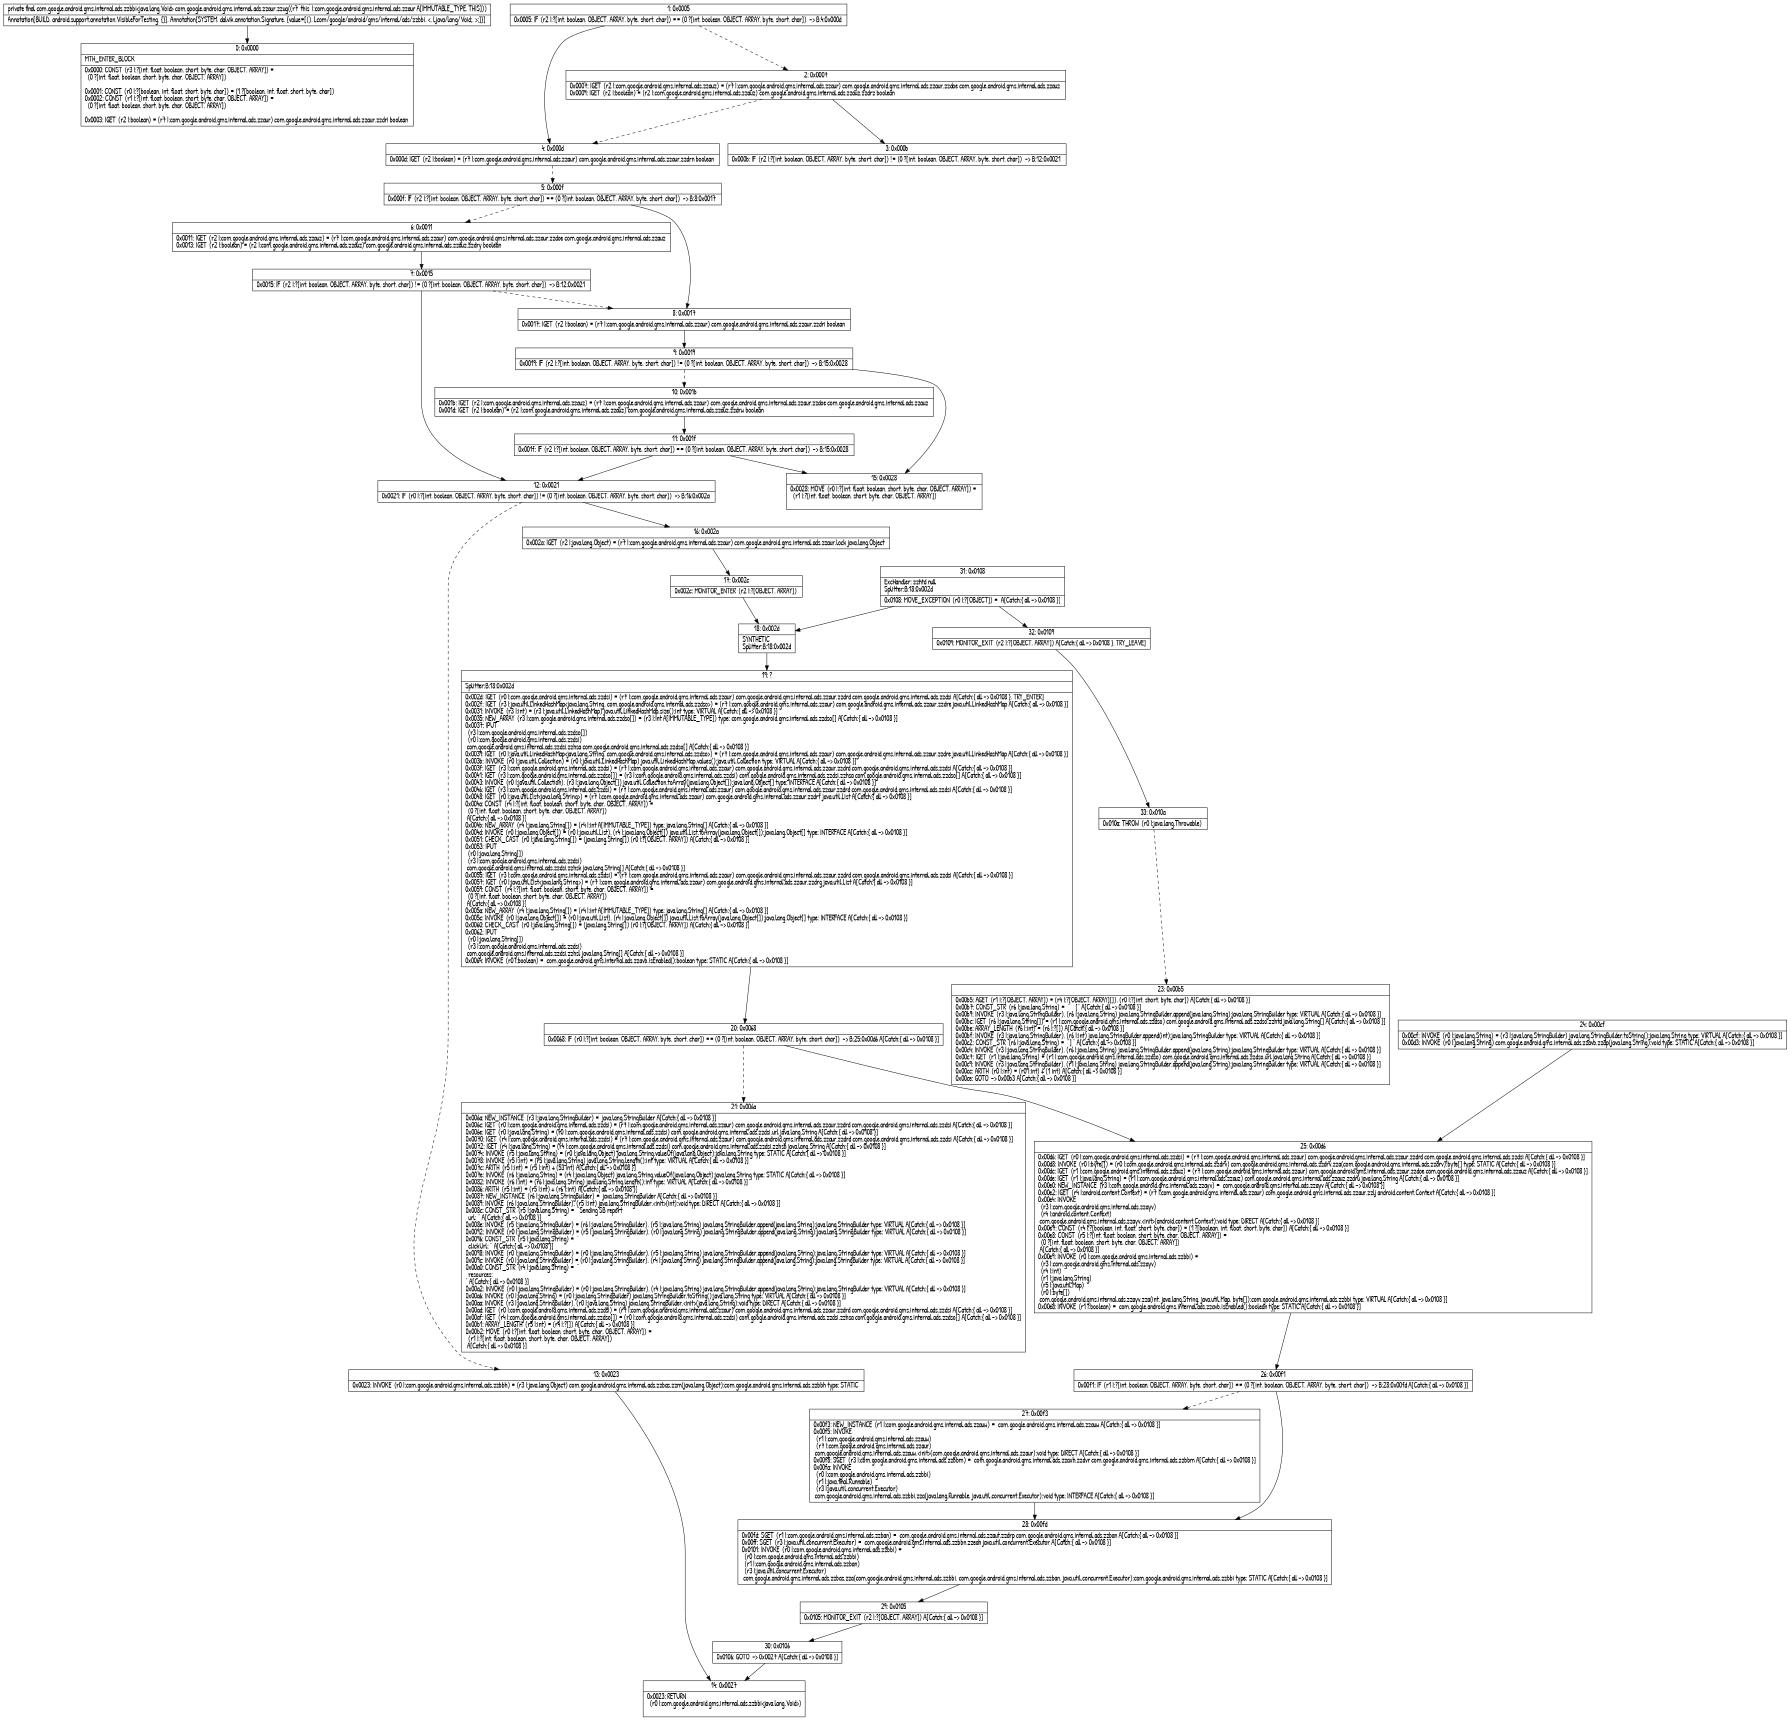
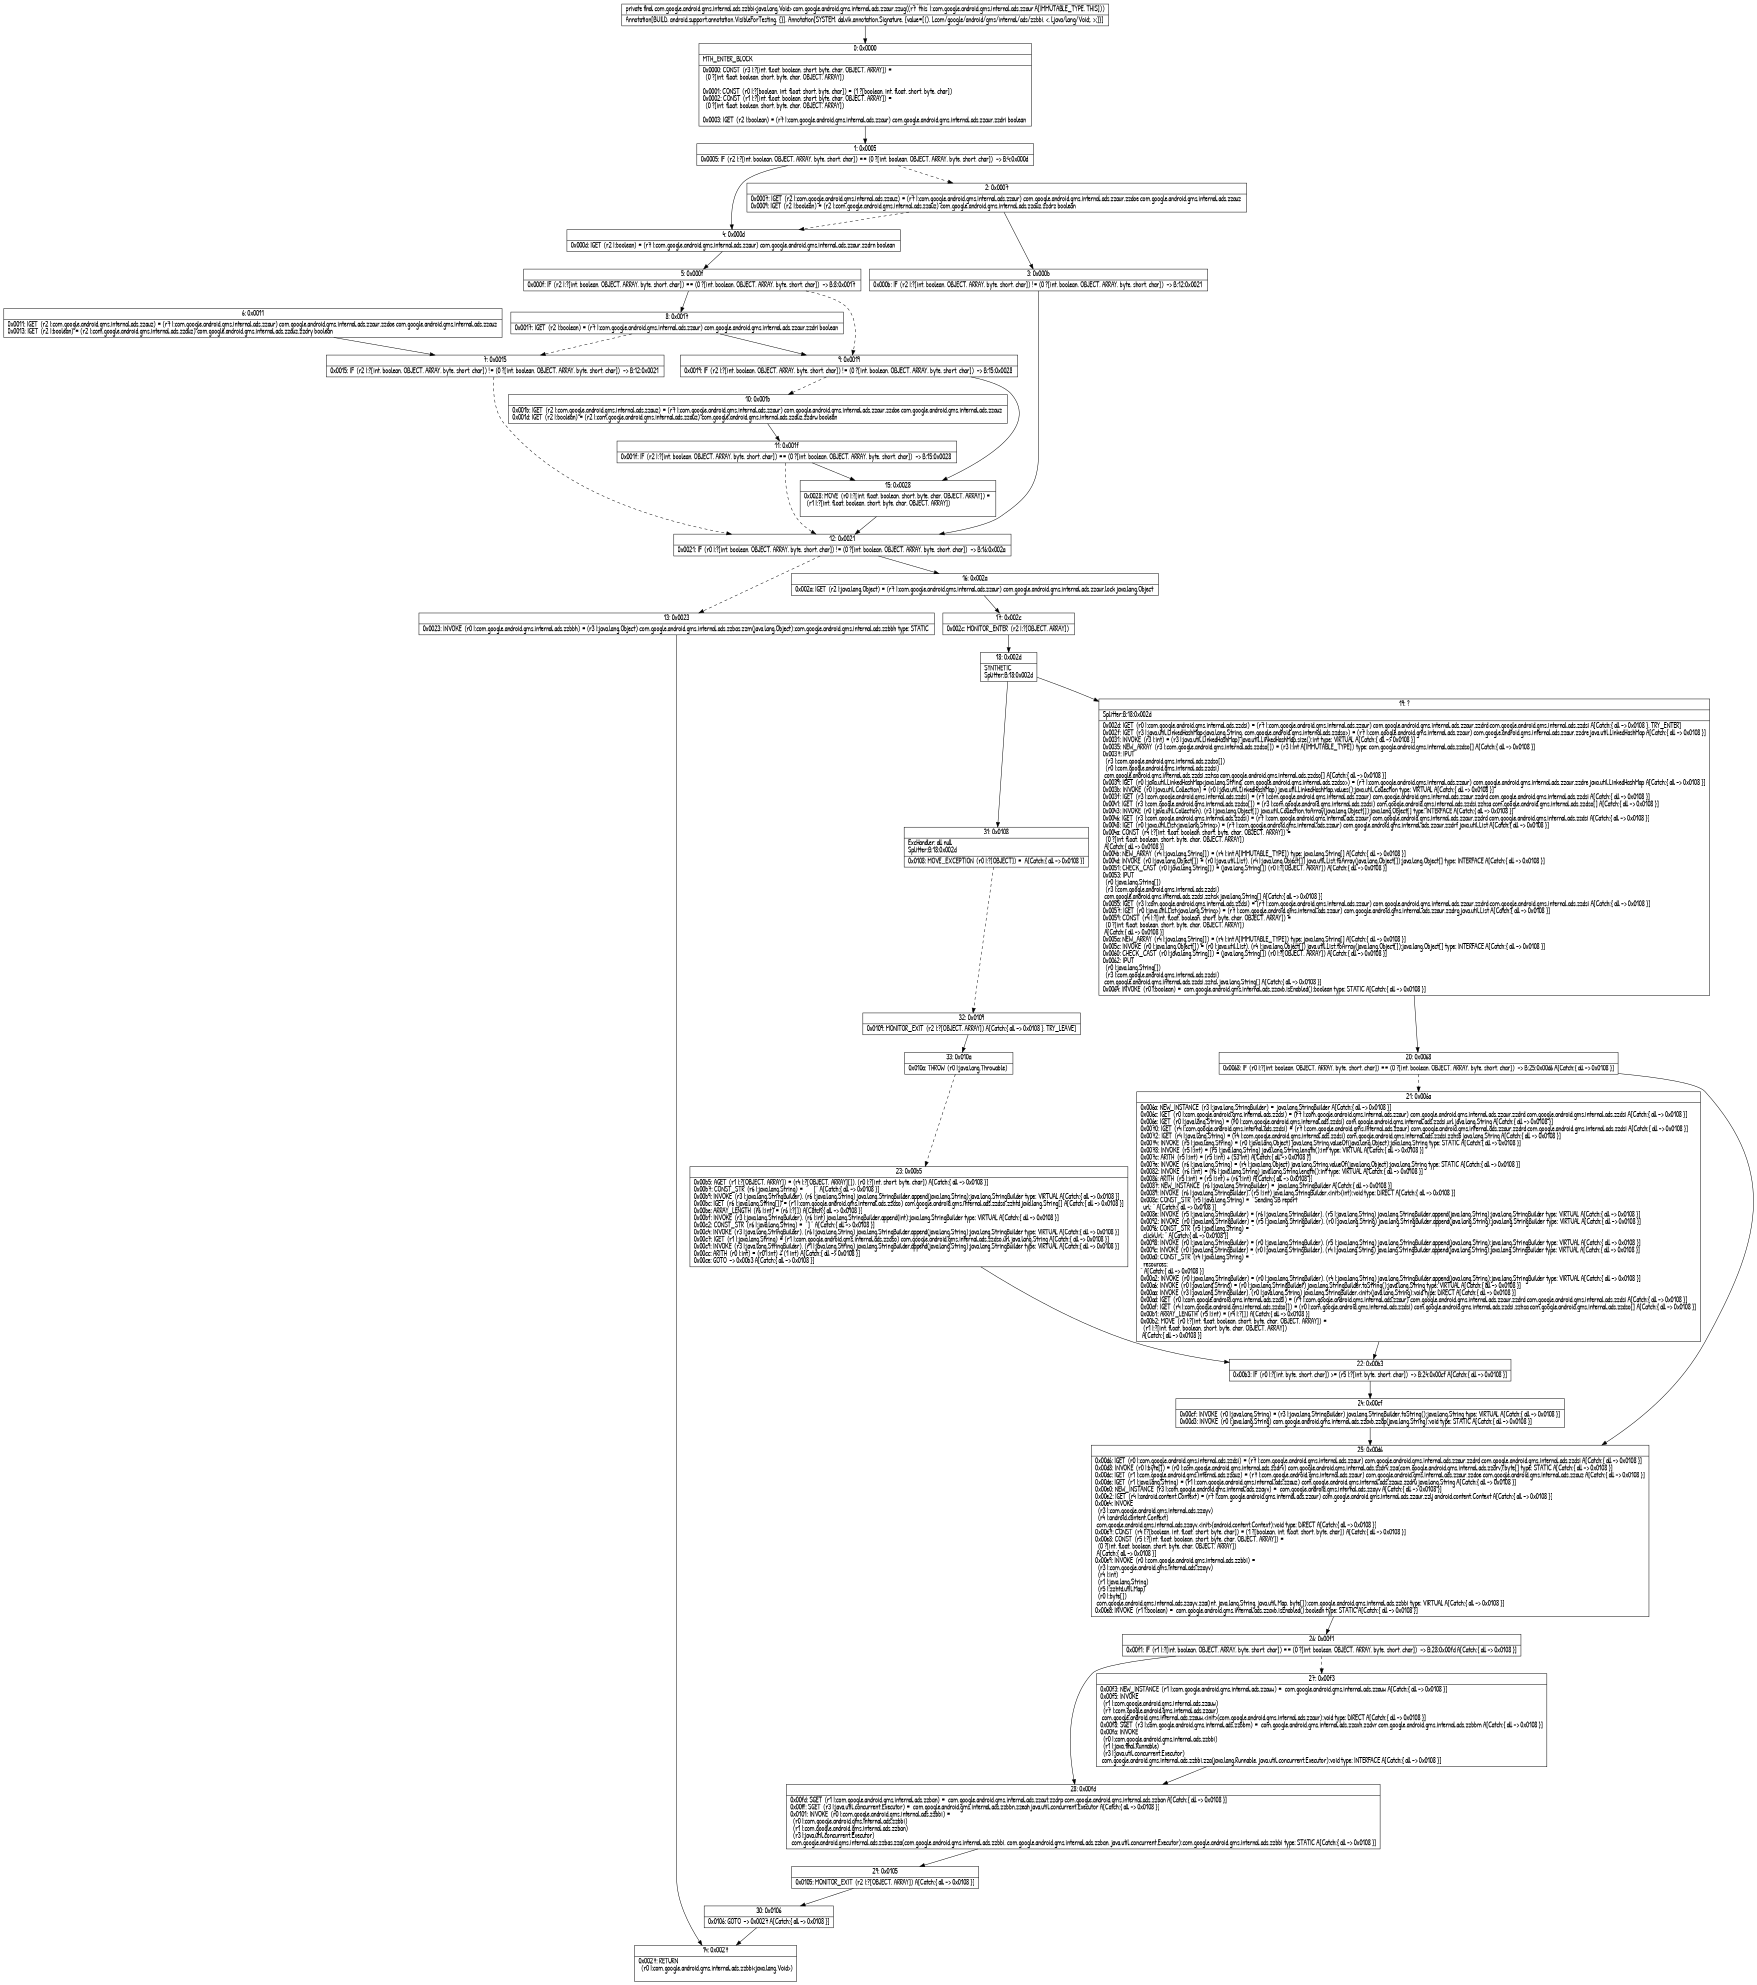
none -> (865, 133)
(553, 172) -> (715, 259)
(495, 213) -> (847, 308)
(551, 299) -> (588, 344)
(422, 405) -> (584, 486)
none -> (1039, 441)
(618, 467) -> (789, 501)
none -> (868, 524)
(910, 583) -> (930, 843)
(1011, 615) -> (984, 938)
(847, 618) -> (1003, 752)
(1061, 1286) -> (1120, 1590)
none -> (1370, 1370)
(668, 1697) -> (660, 1962)
